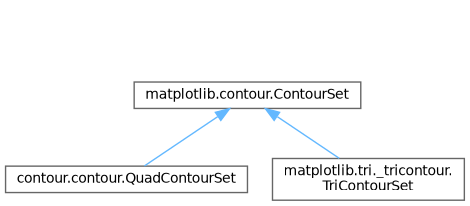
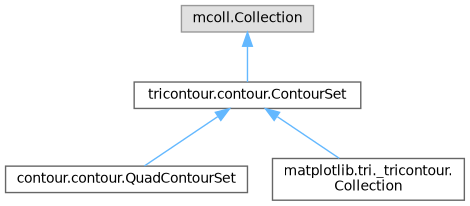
none -> (247, 19)
(247, 95) -> (247, 95)
(368, 179) -> (368, 179)
